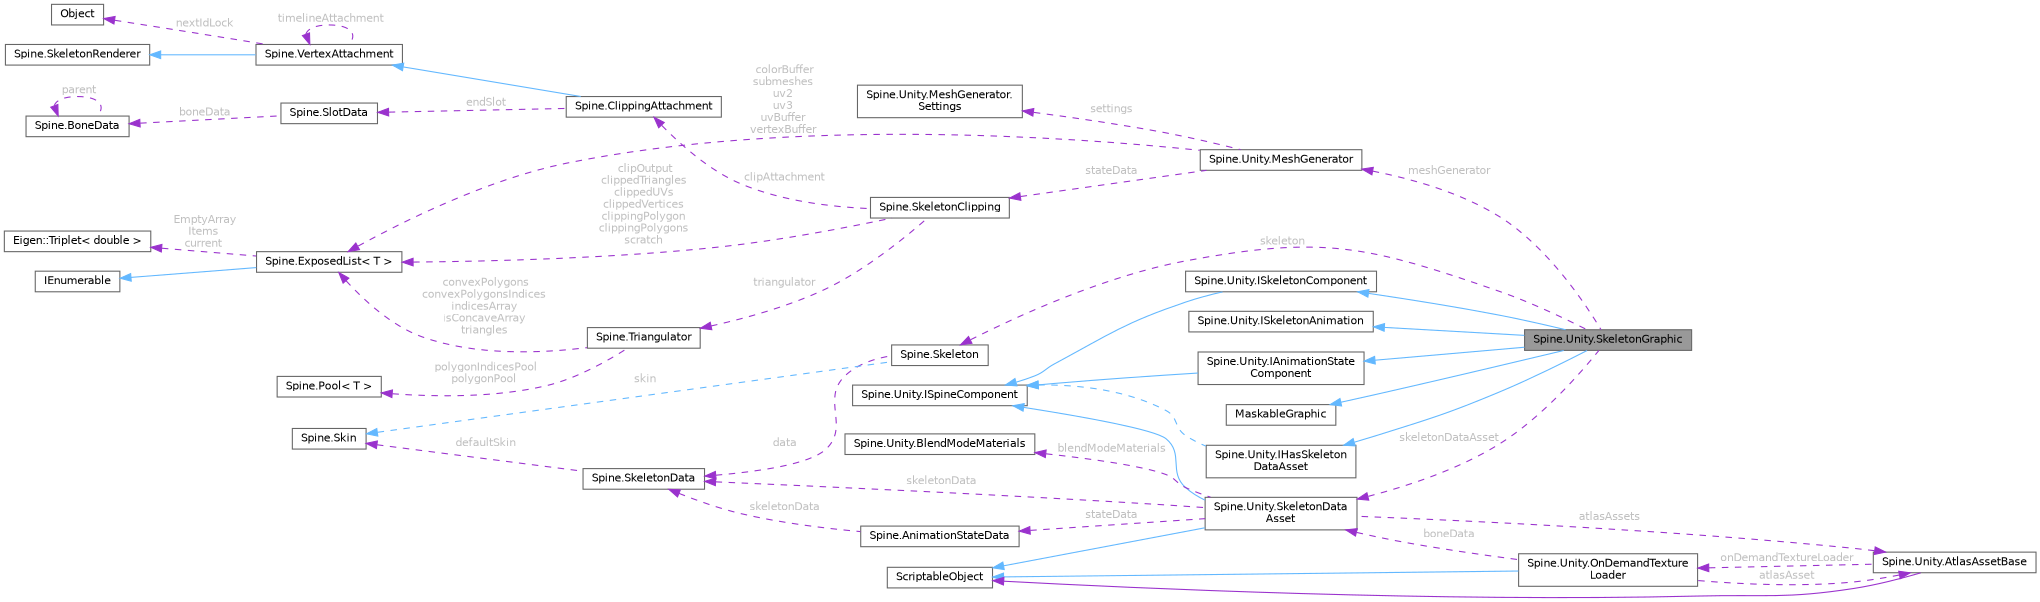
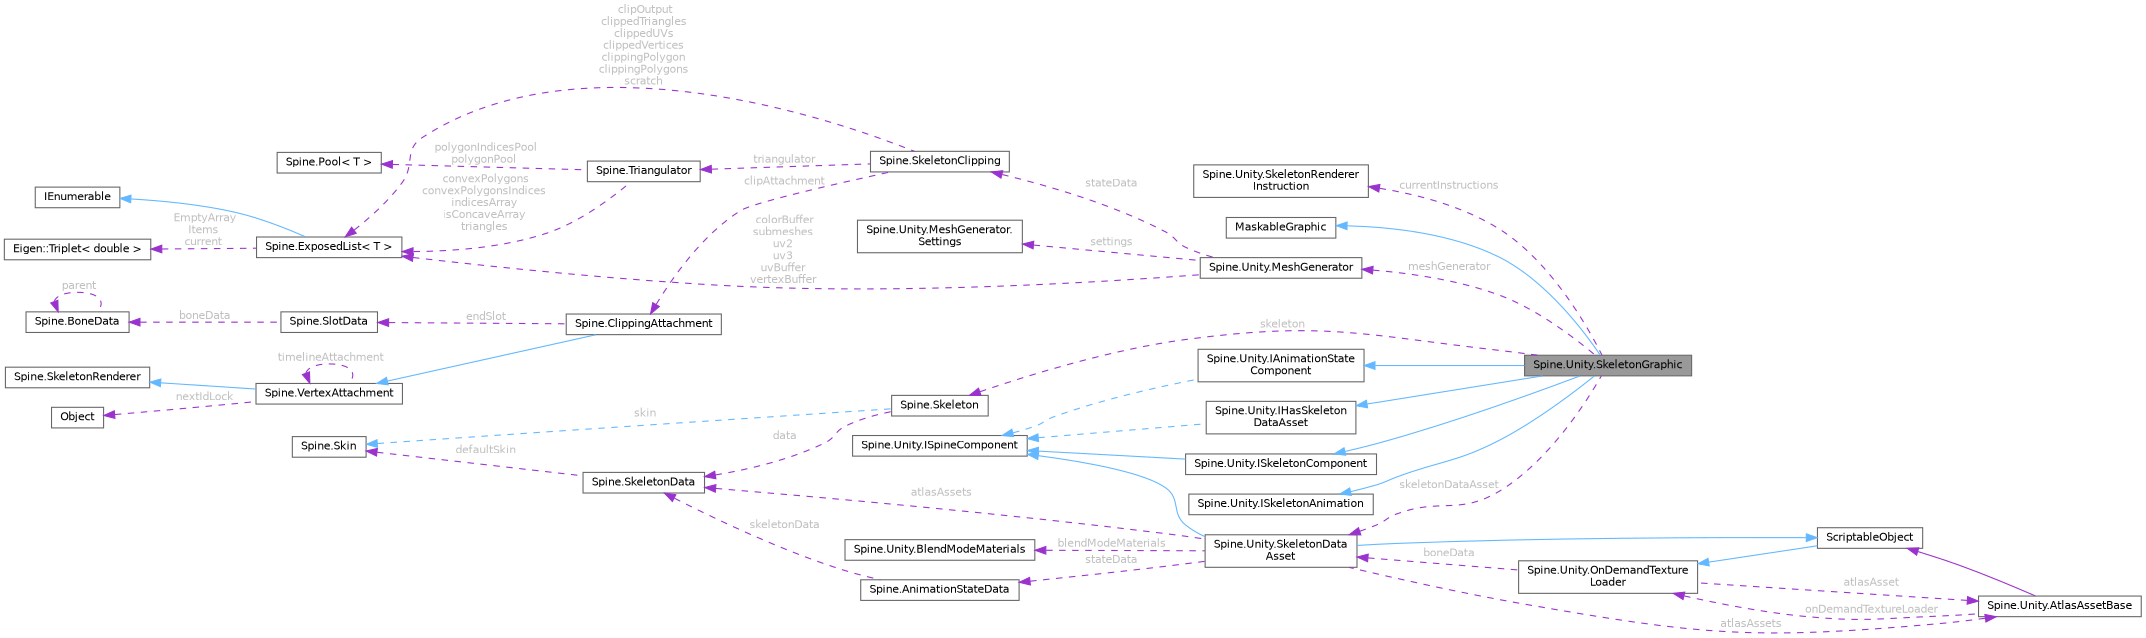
none -> (1281, 181)
(1118, 378) -> (1104, 401)
(940, 482) -> (940, 493)
(1261, 574) -> (1763, 554)
